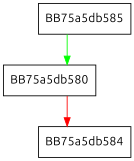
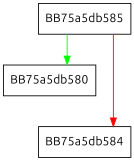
(67, 107) -> (113, 76)
